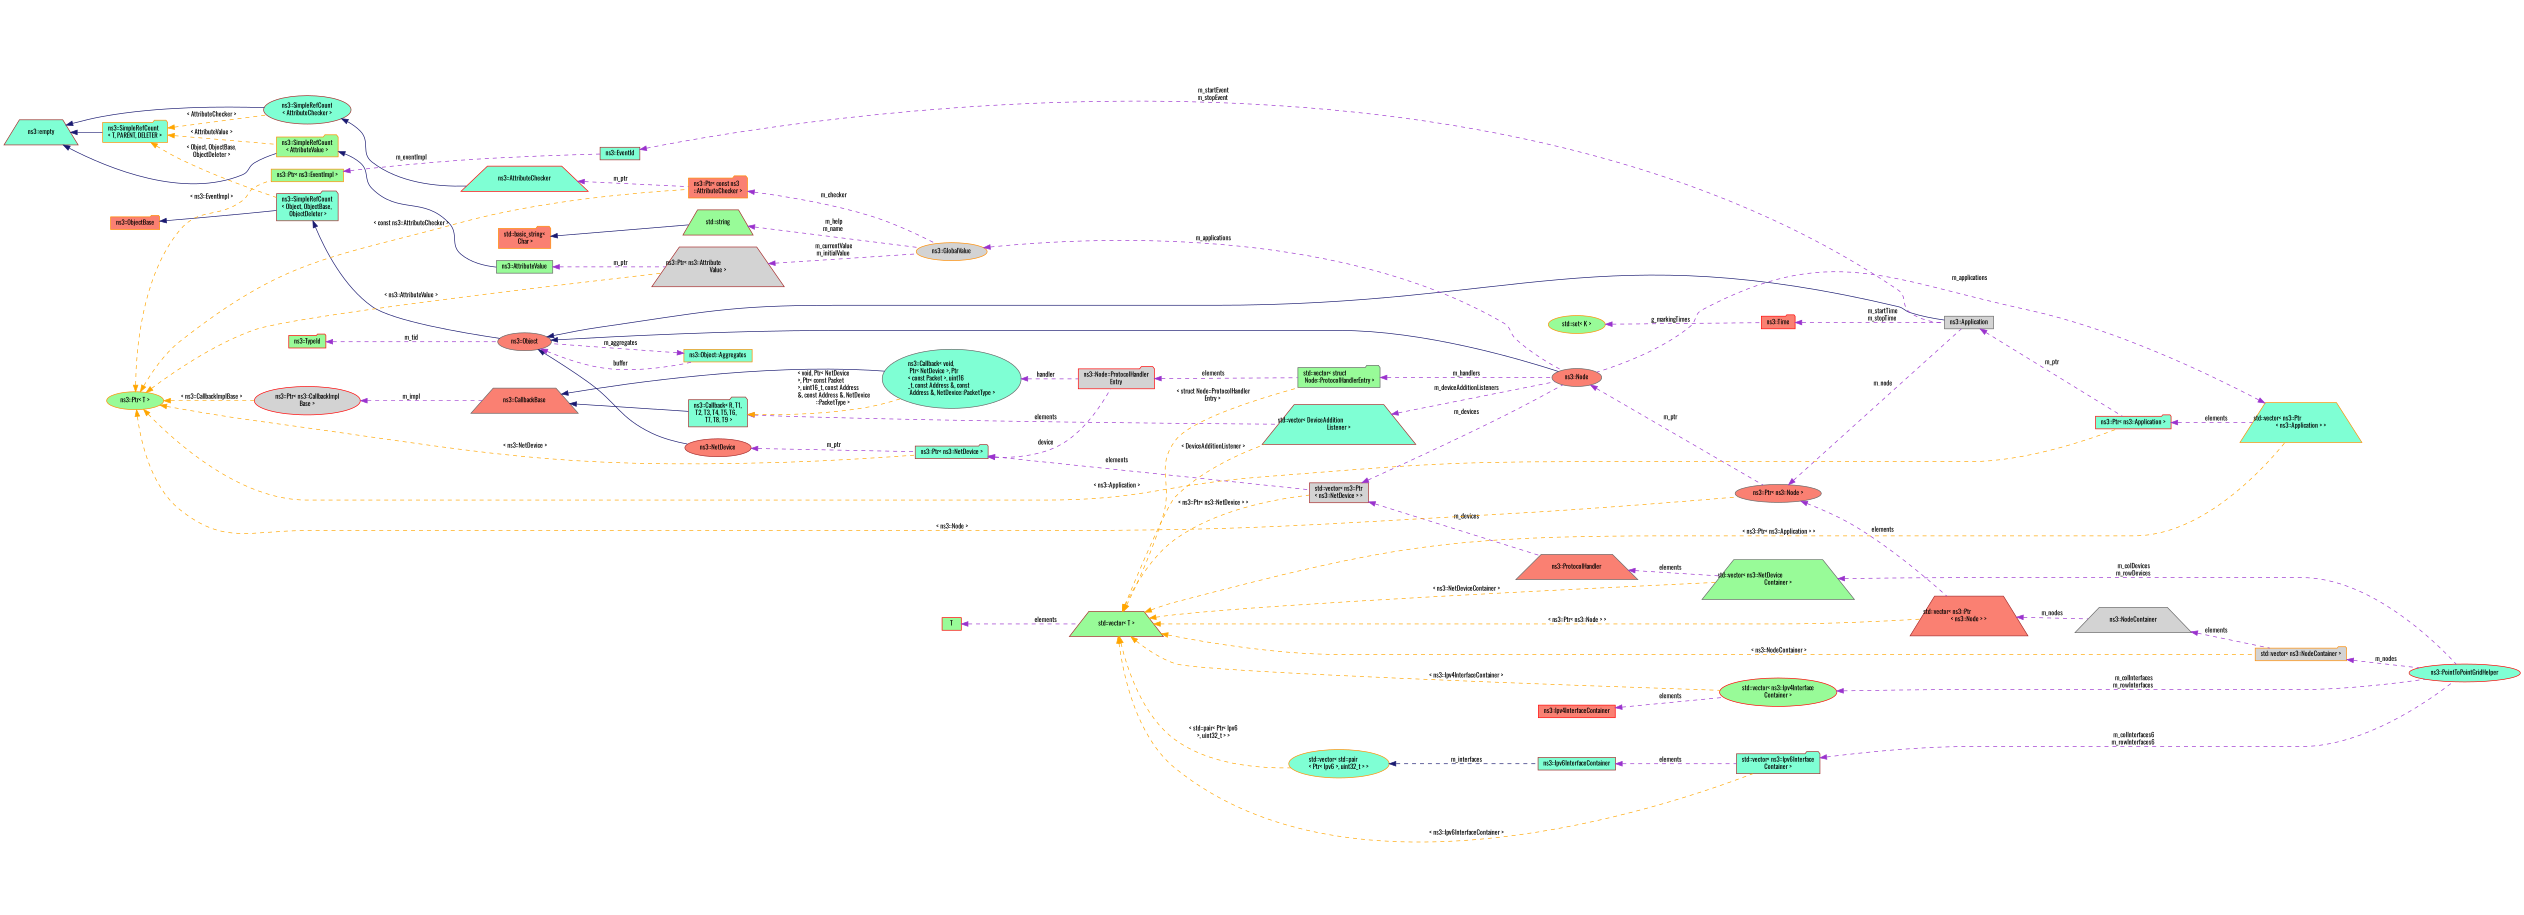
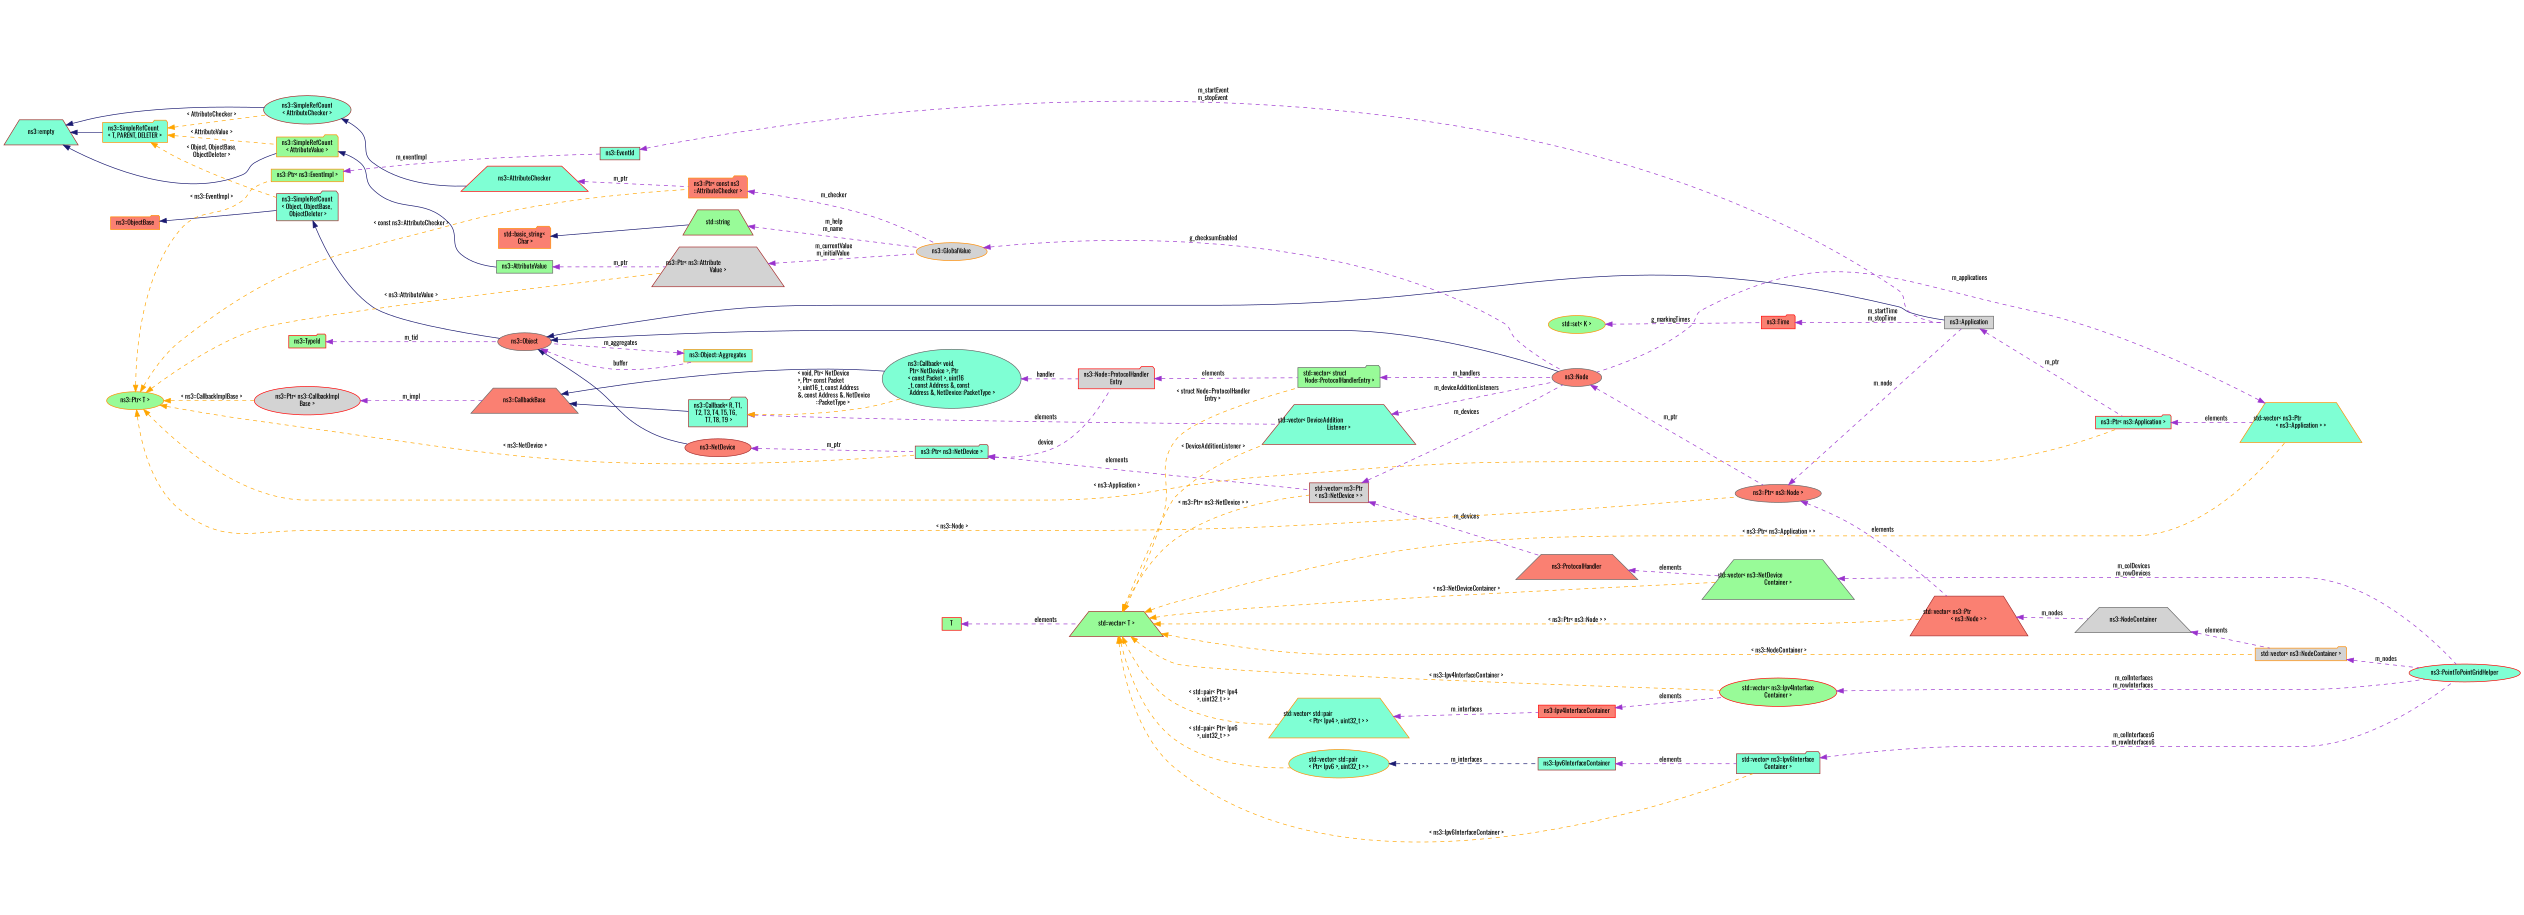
(1213, 239) -> (1213, 239)
none -> (1339, 718)
